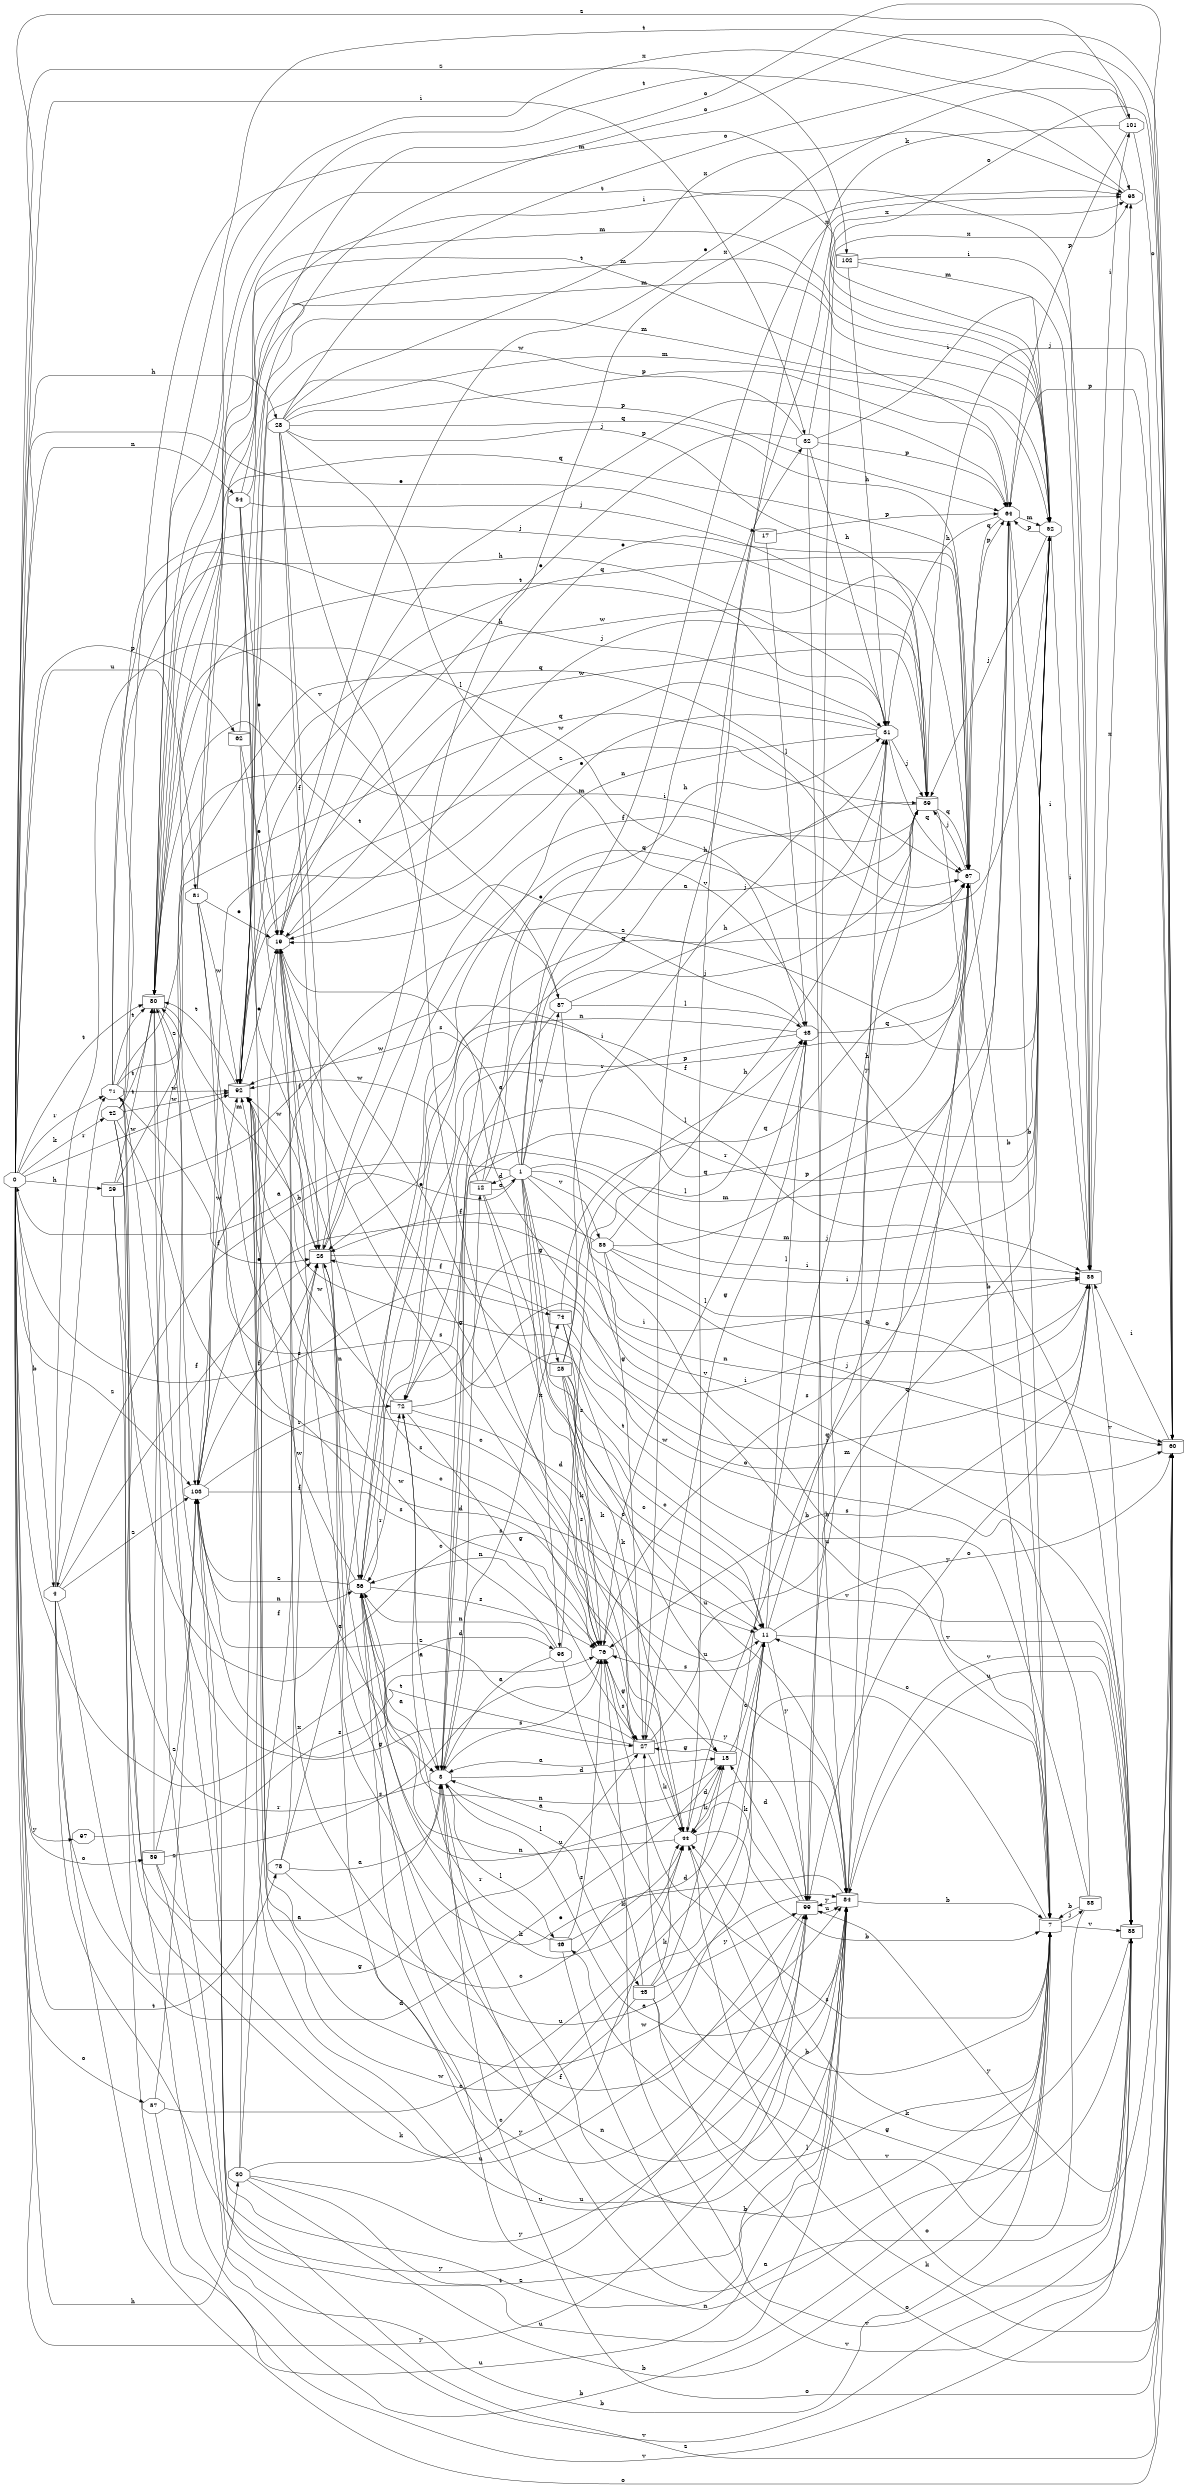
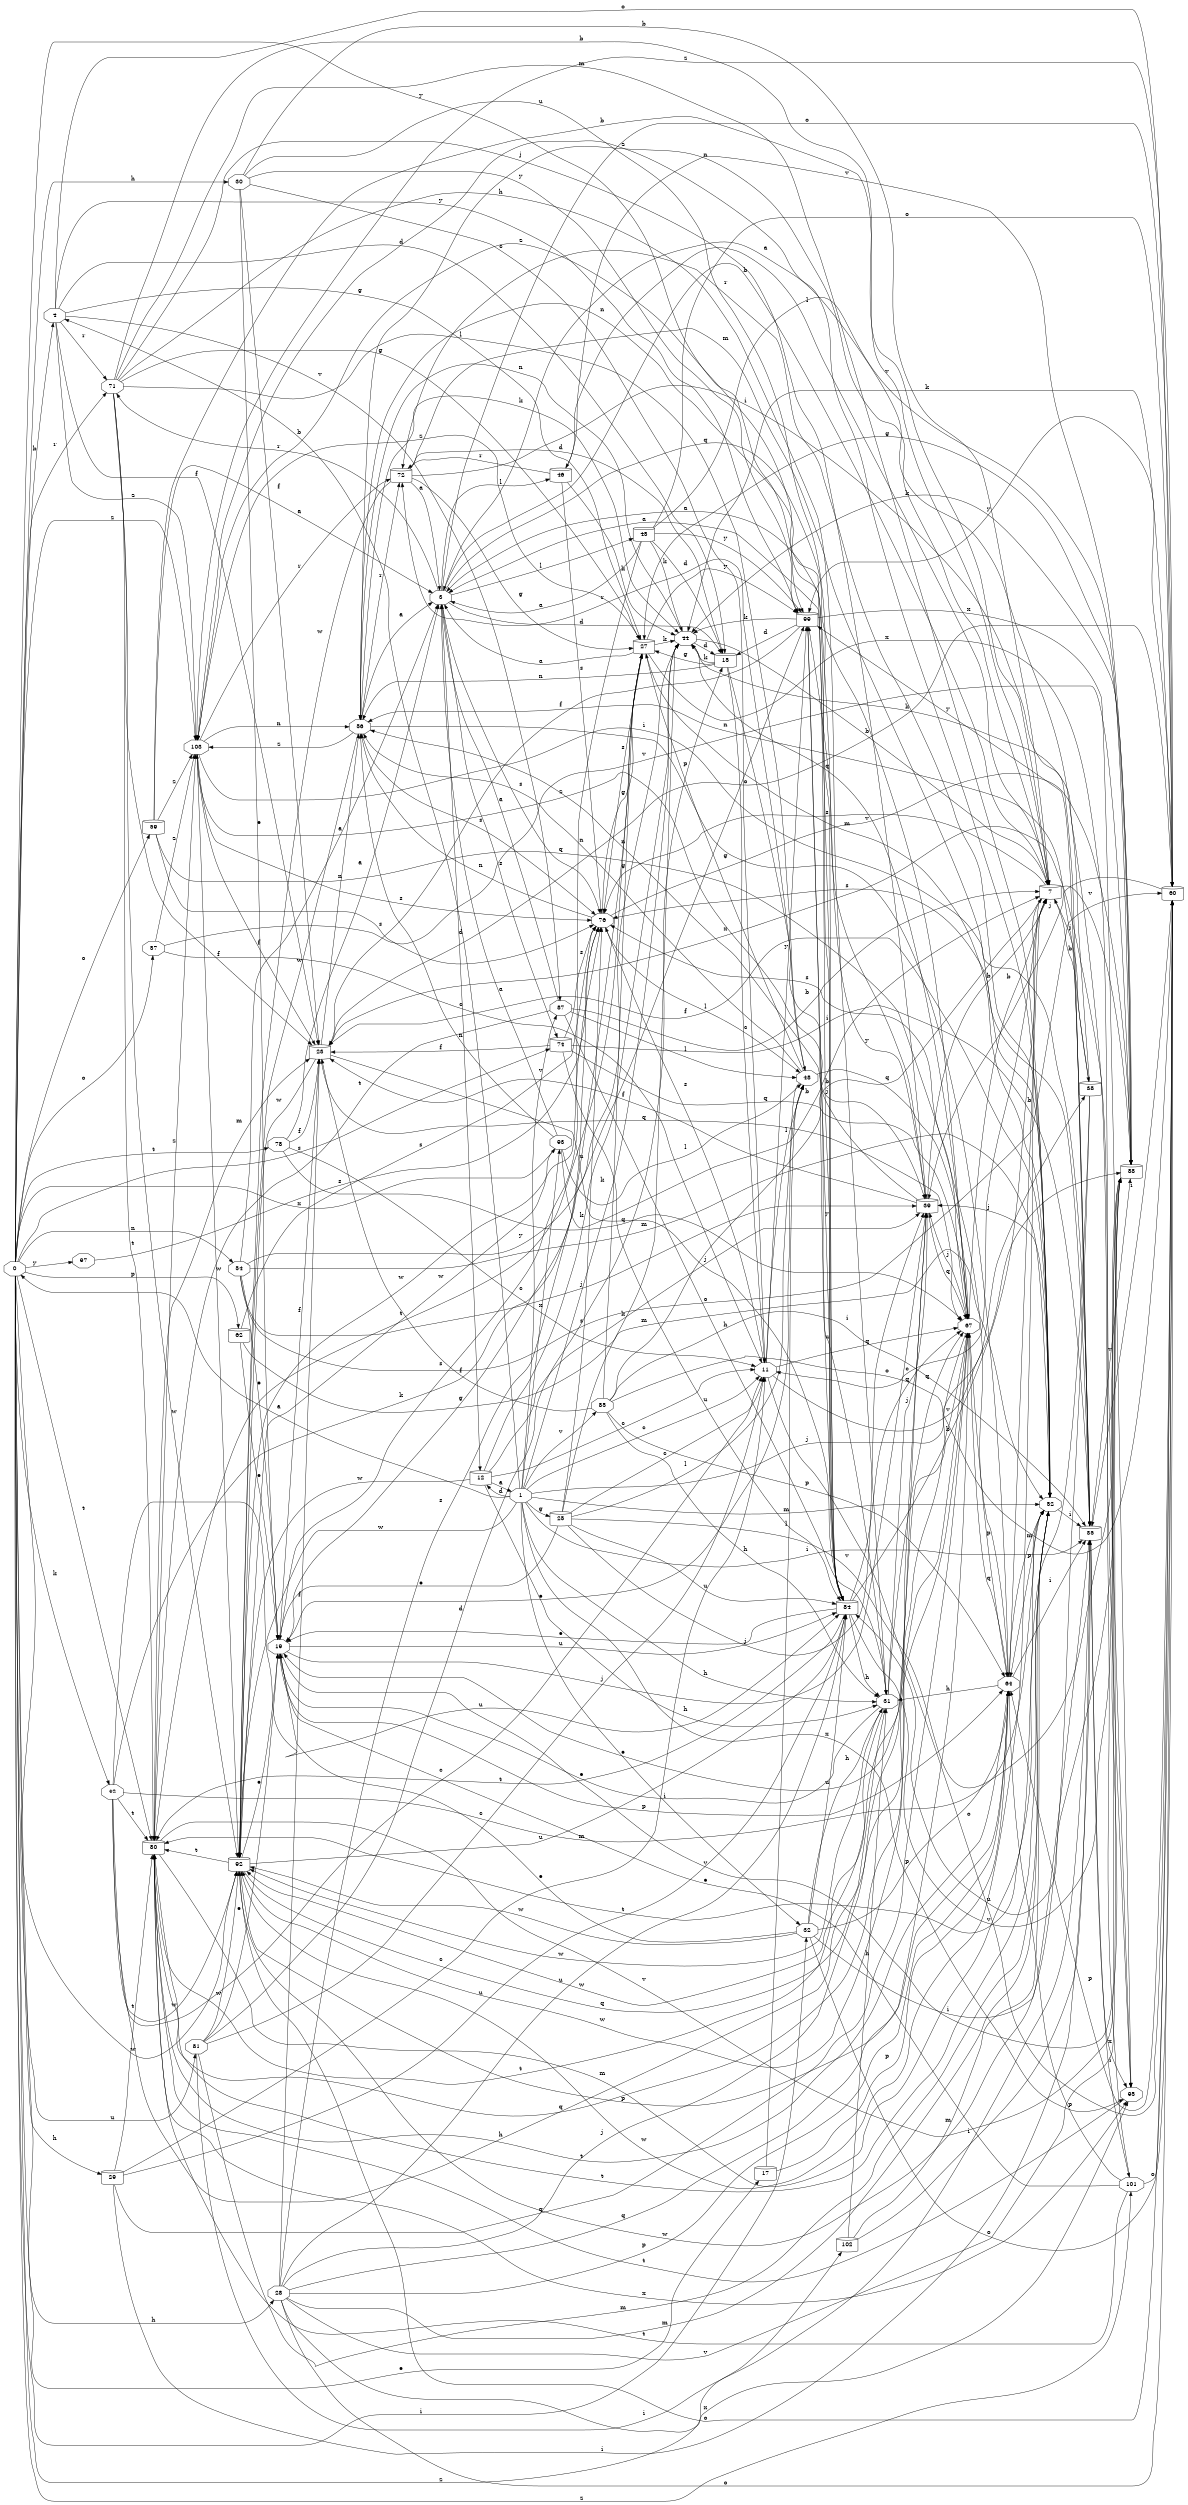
(798, 1357) -> (899, 1442)
(1139, 2202) -> none
